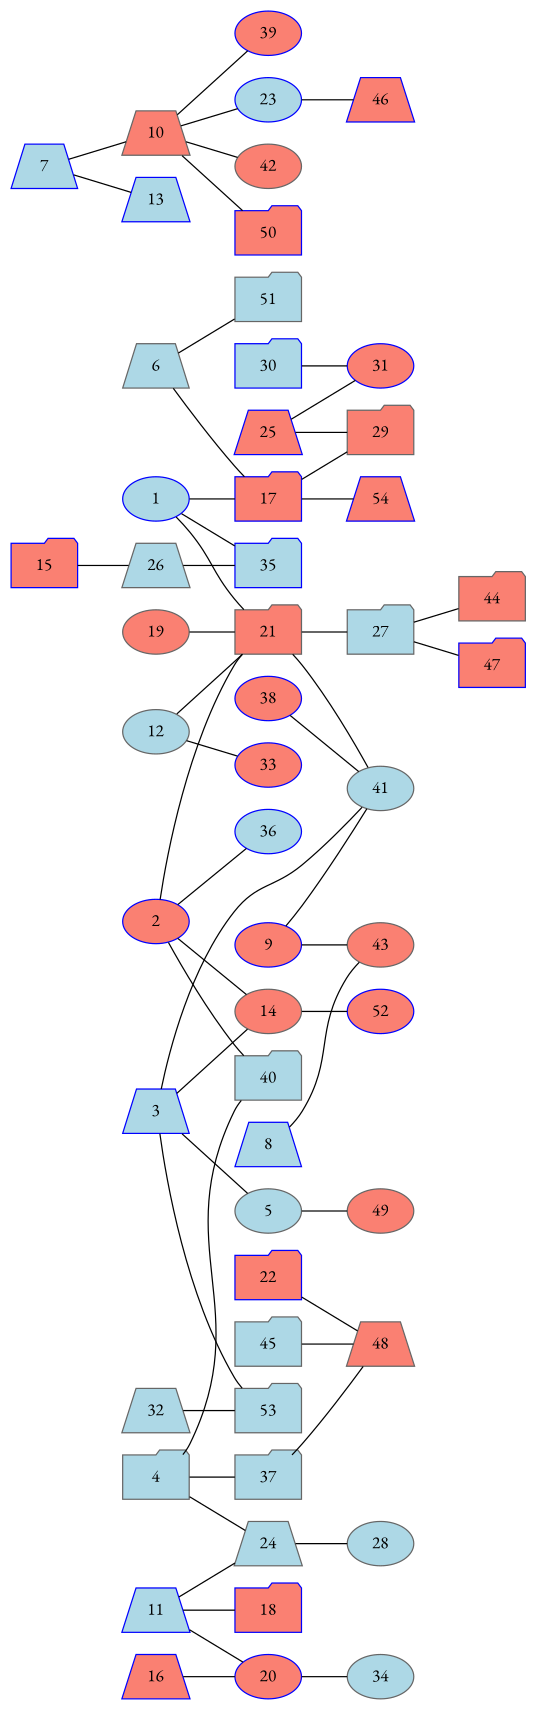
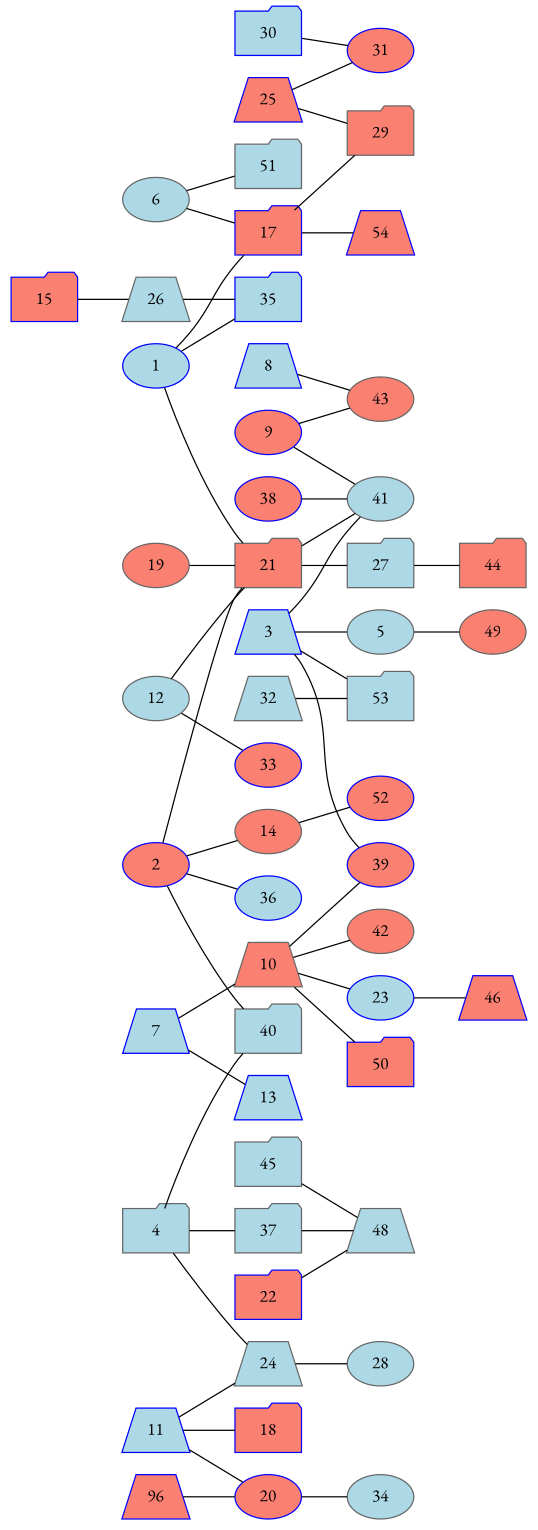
(156, 366) -> (156, 200)
(492, 665) -> none
(212, 1061) -> (325, 752)
(381, 1344) -> (381, 1231)
(156, 1677) -> (156, 1497)
